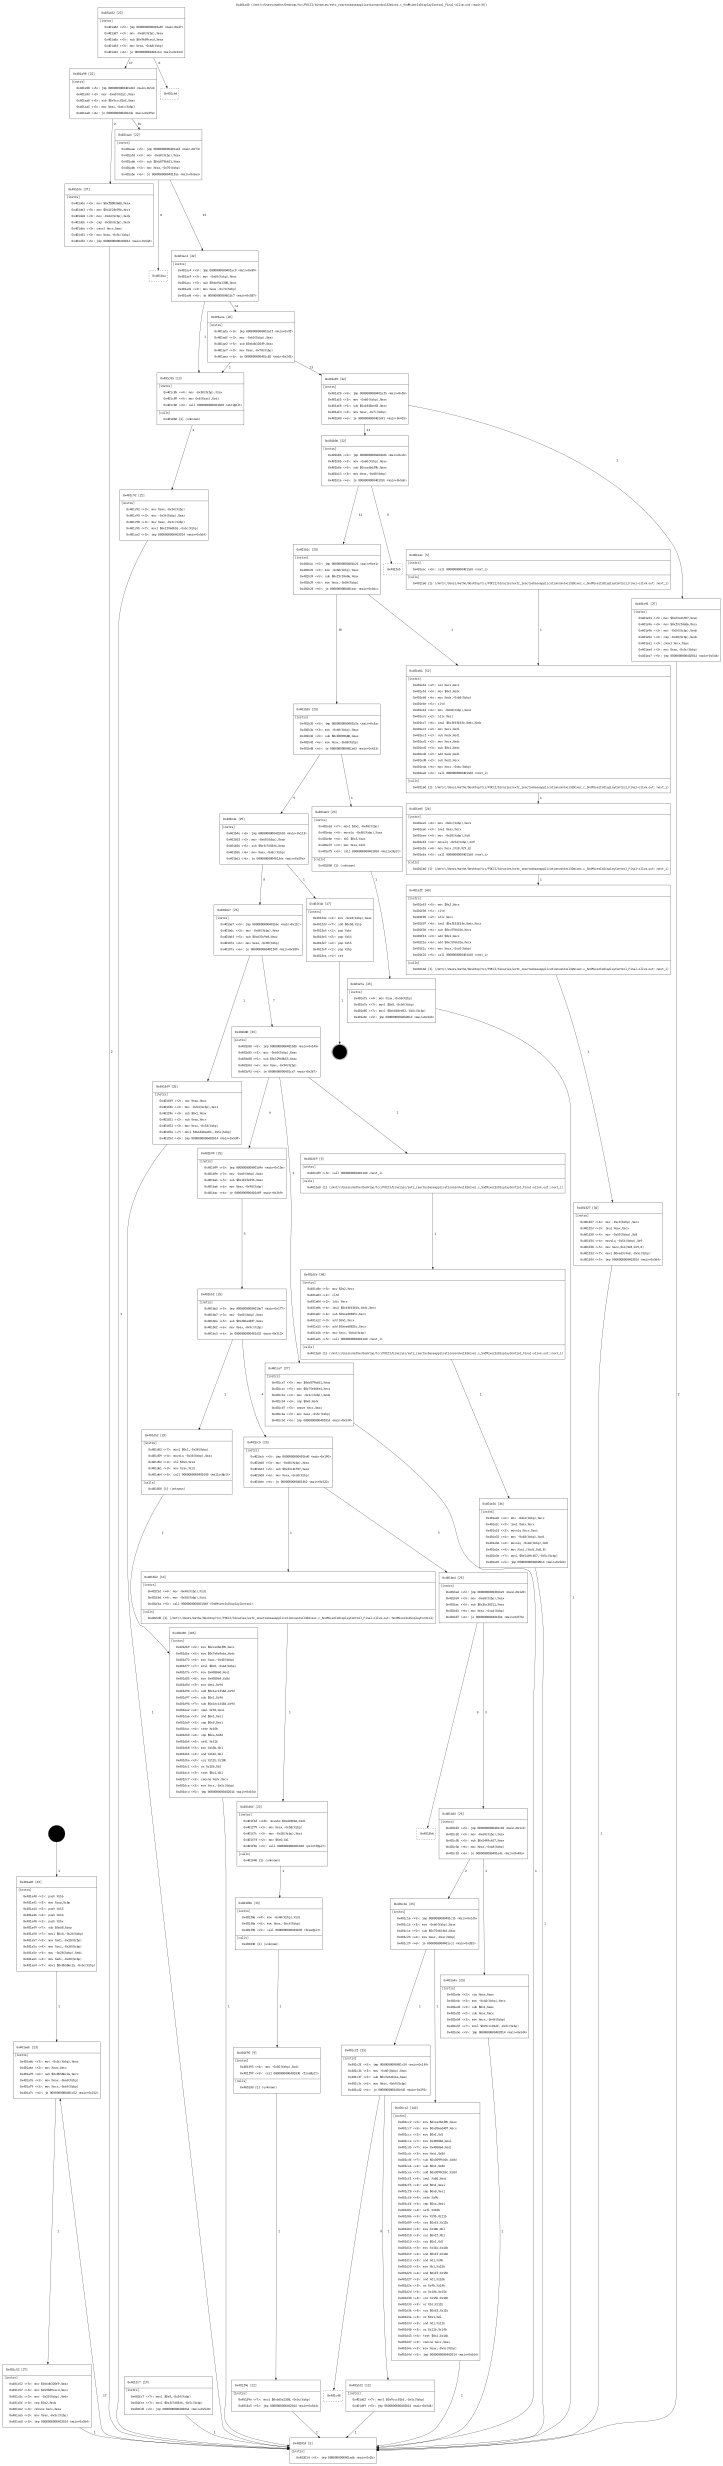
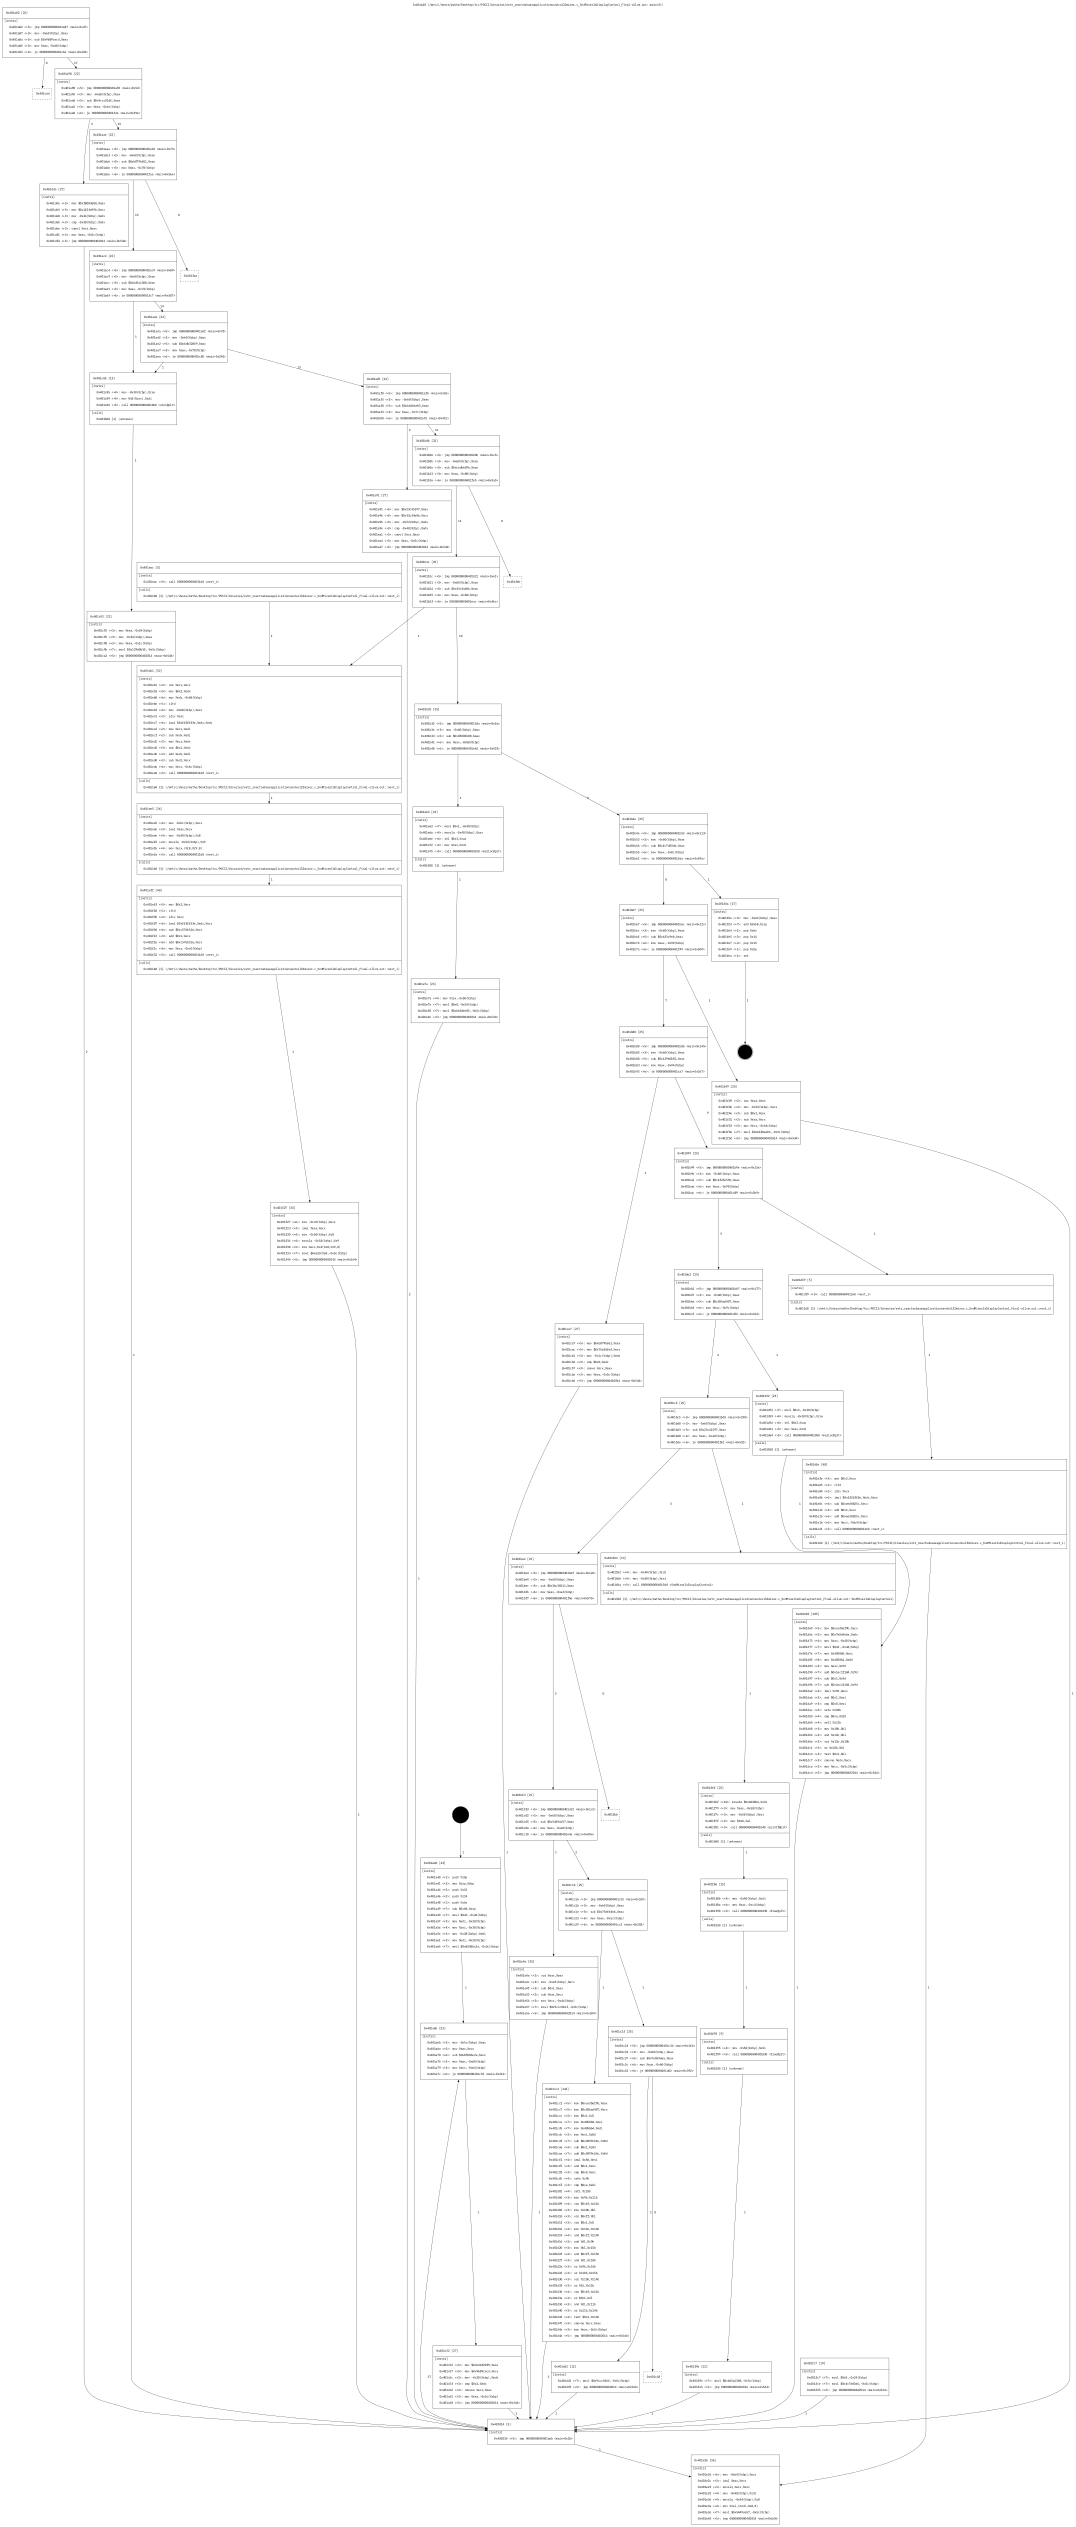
(357, 1115) -> (823, 1236)
(543, 2081) -> (632, 2460)
